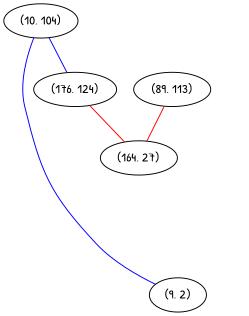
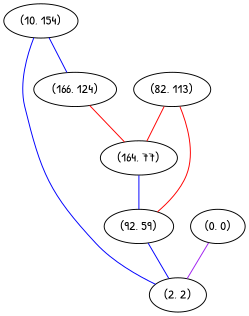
(41, 21) -> (41, 21)
(75, 89) -> (75, 89)
(172, 89) -> (172, 89)
(139, 158) -> (139, 158)
none -> (139, 226)
none -> (218, 226)
(178, 295) -> (178, 295)
